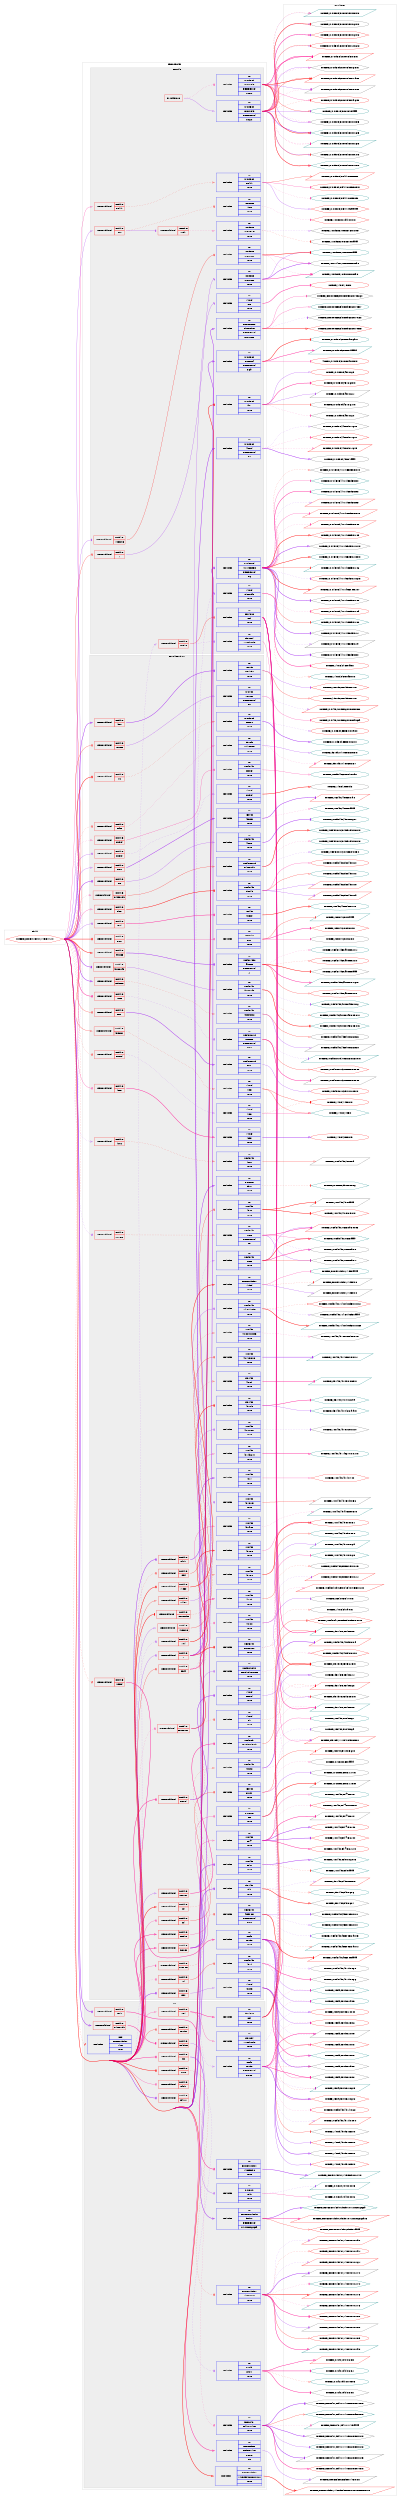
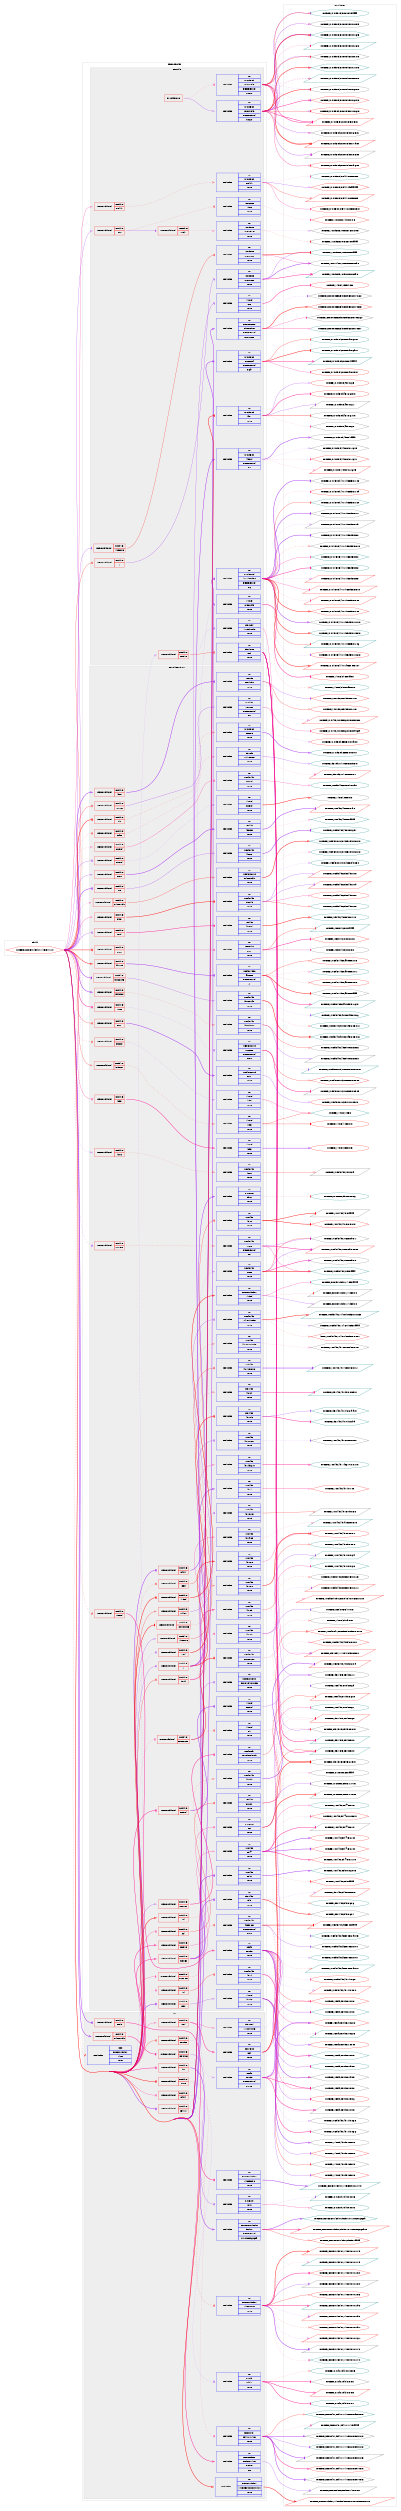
(340, 220) -> (340, 220)
(340, 285) -> (340, 285)
none -> (340, 340)
(340, 361) -> (340, 372)
(340, 448) -> (340, 470)
(340, 1186) -> (340, 1196)
(340, 1304) -> (340, 1337)
(340, 1849) -> (340, 1860)
(340, 1871) -> (340, 1882)
(340, 1936) -> (340, 1936)
